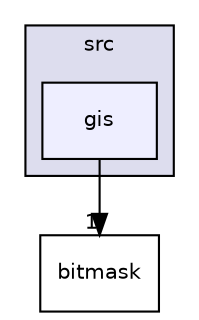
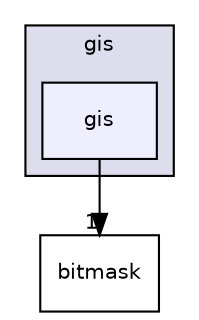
(100, 46) -> (100, 46)
